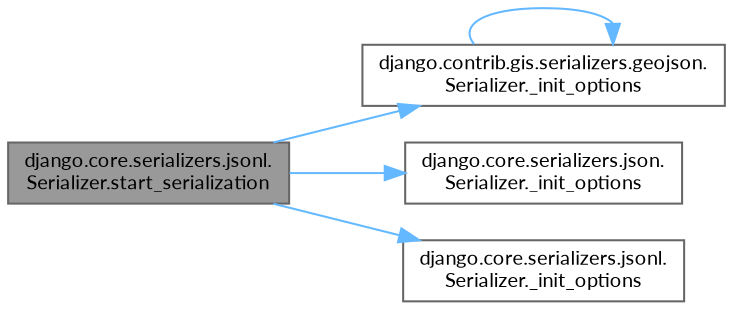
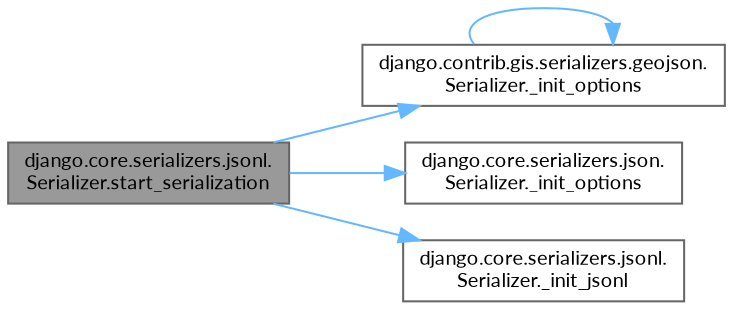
(544, 271) -> (544, 271)
